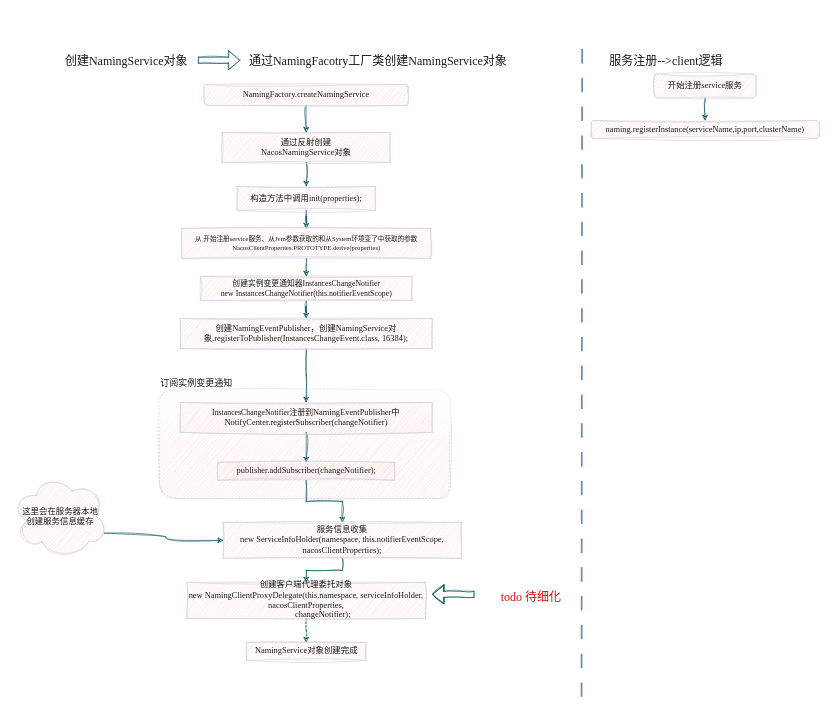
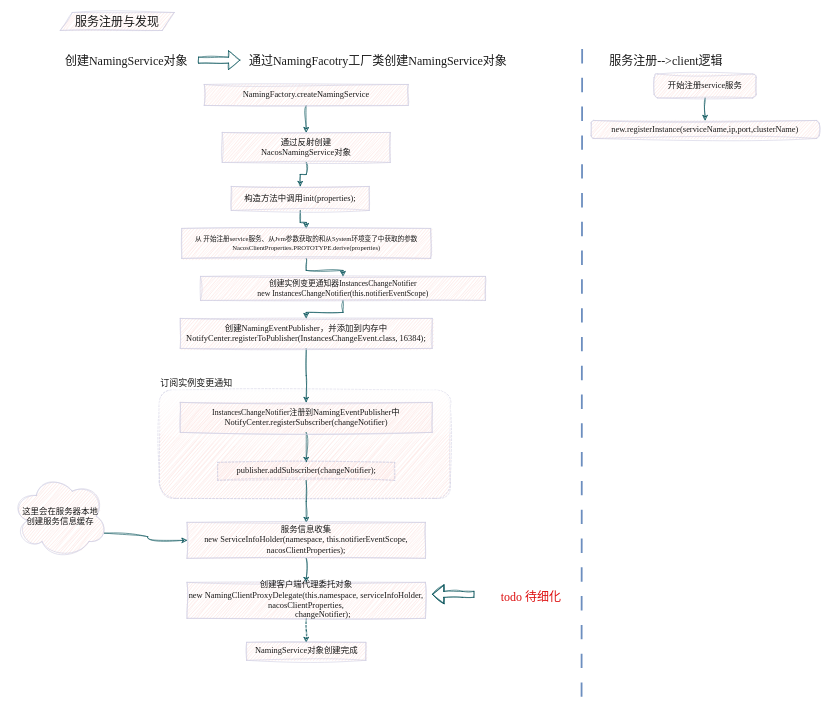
none -> (117, 21)
(306, 95) -> (306, 95)
(705, 129) -> (705, 129)
(306, 198) -> (300, 198)
(306, 288) -> (343, 288)
(306, 333) -> (306, 333)
(306, 471) -> (306, 471)
(342, 540) -> (306, 540)
